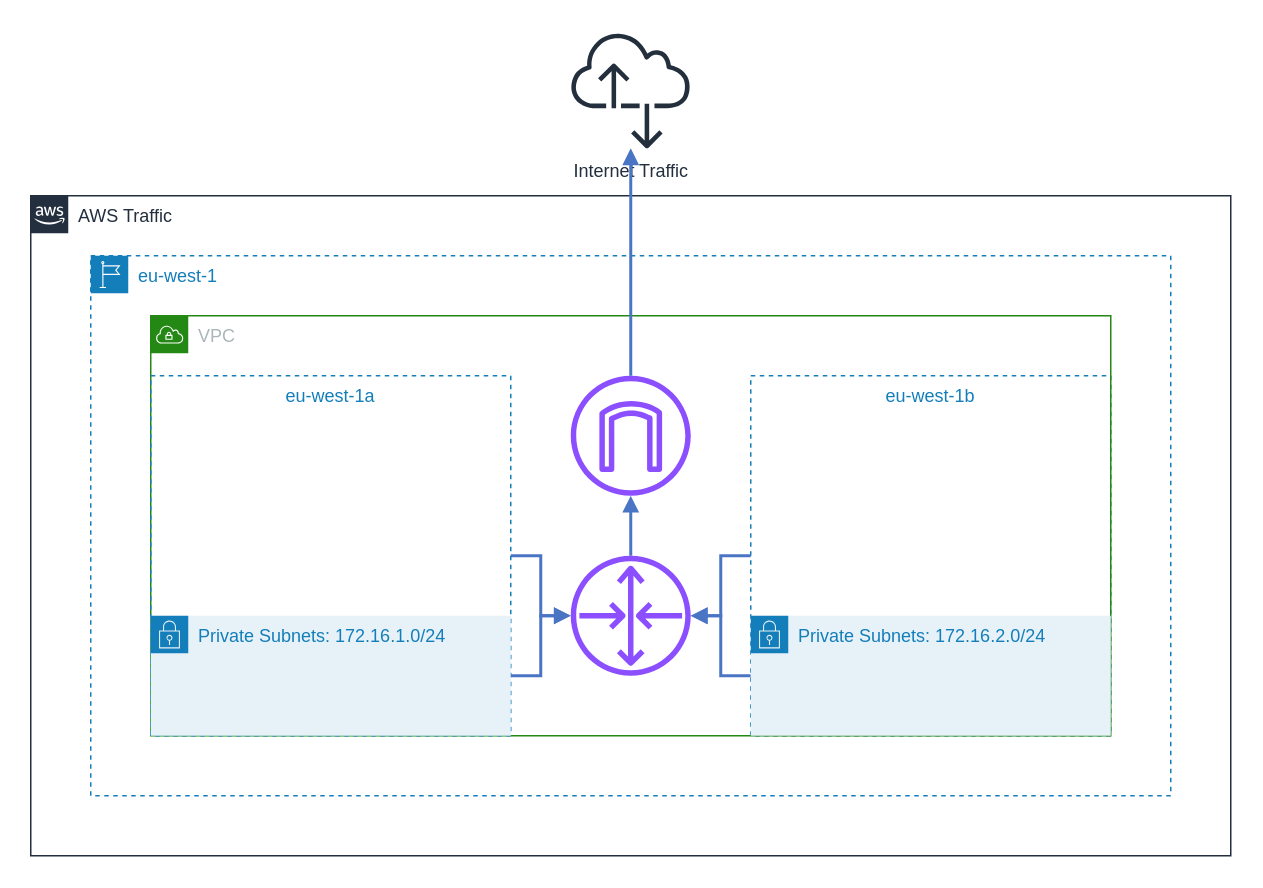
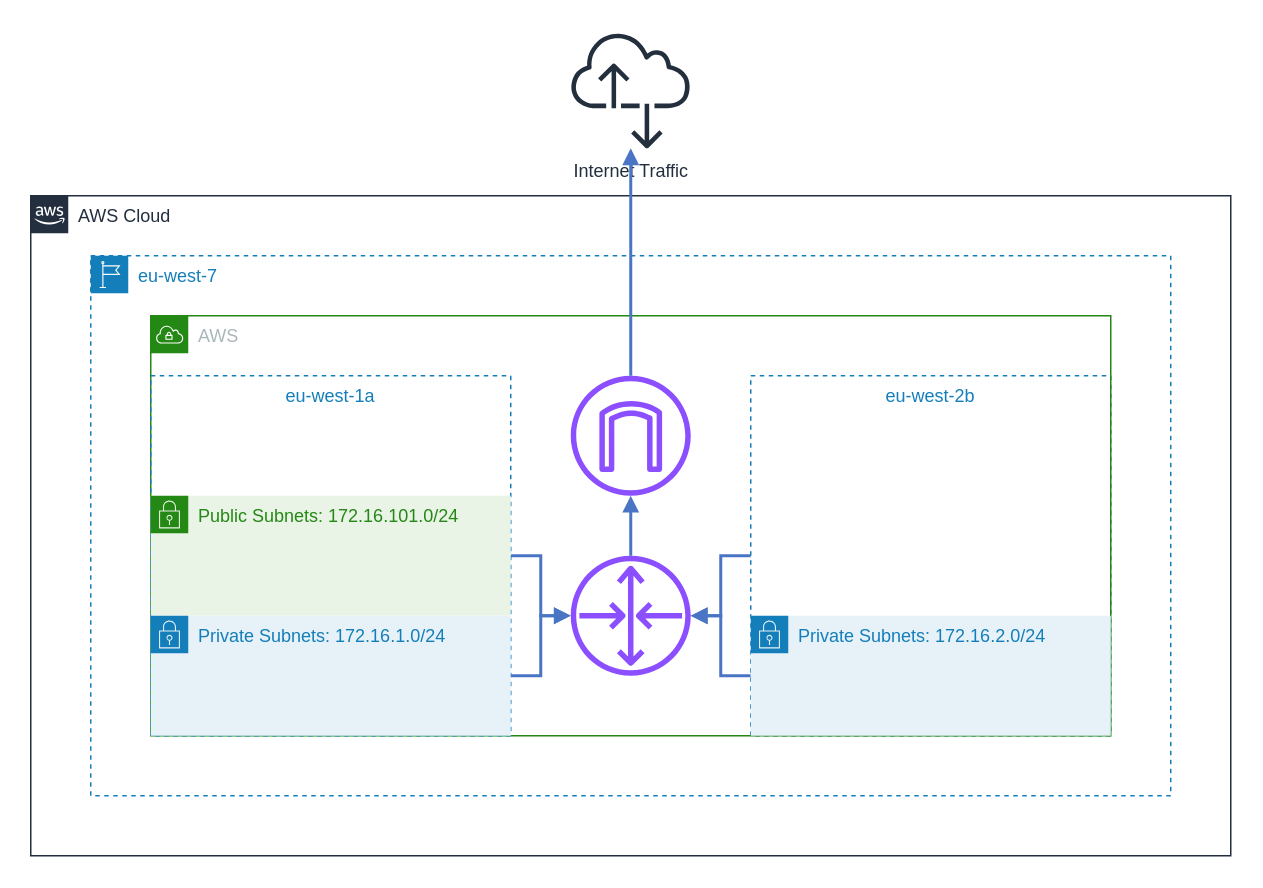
(130, 217) -> (119, 217)
(184, 277) -> (184, 277)
(214, 337) -> (214, 337)
(931, 397) -> (931, 397)
none -> (331, 556)
